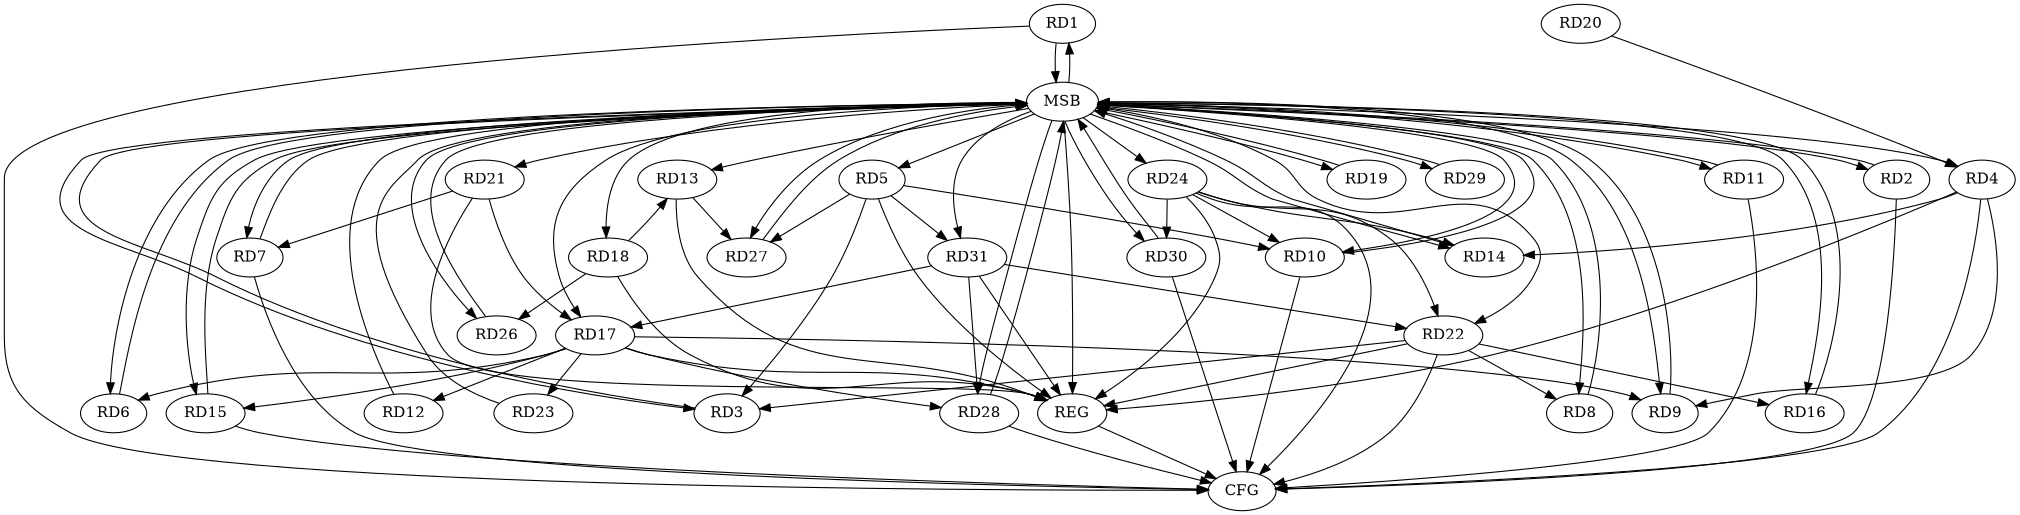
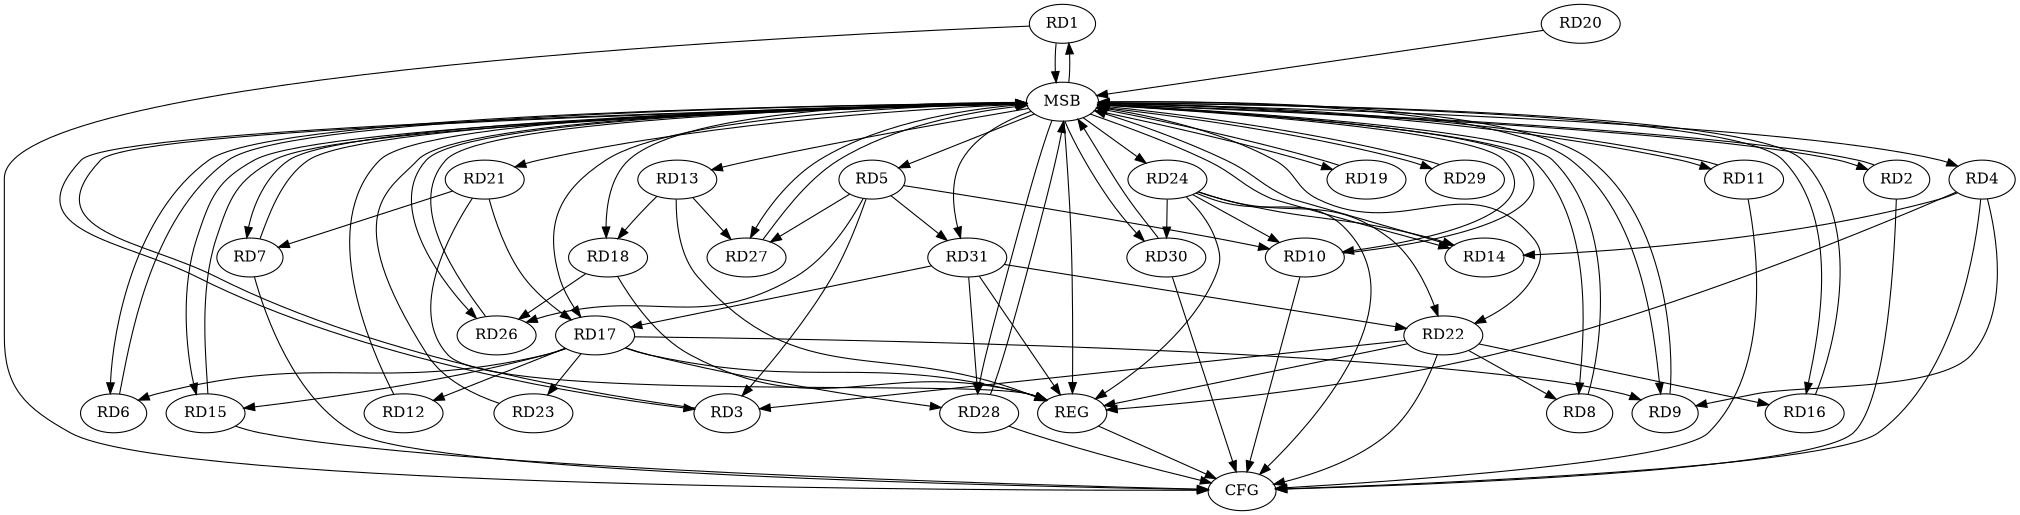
(1779, 98) -> (1325, 62)
(645, 224) -> (641, 213)
(945, 308) -> (693, 307)
